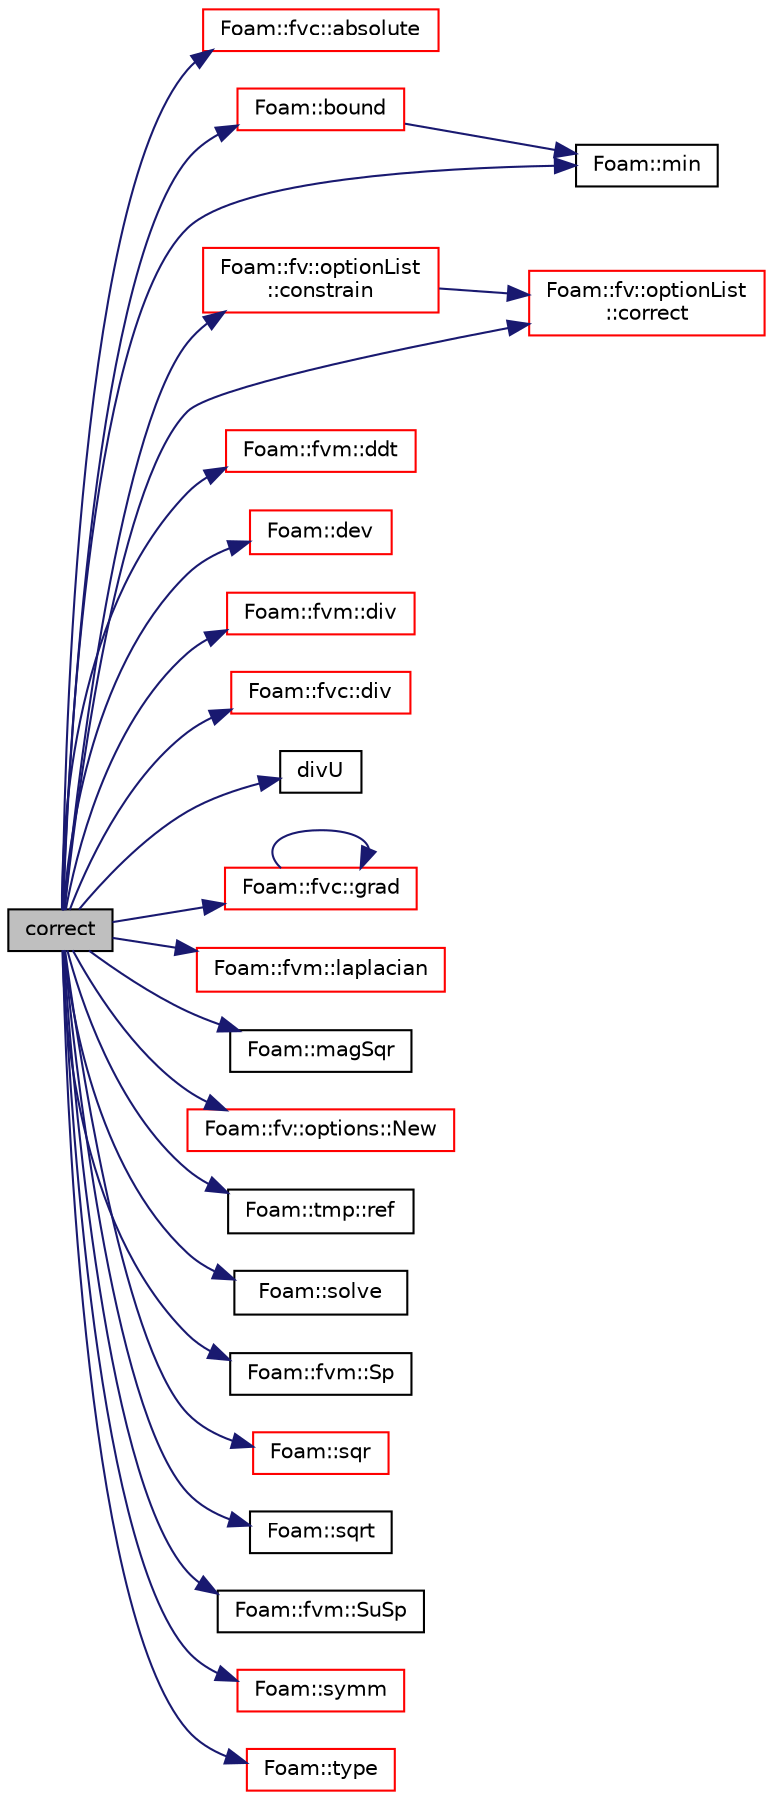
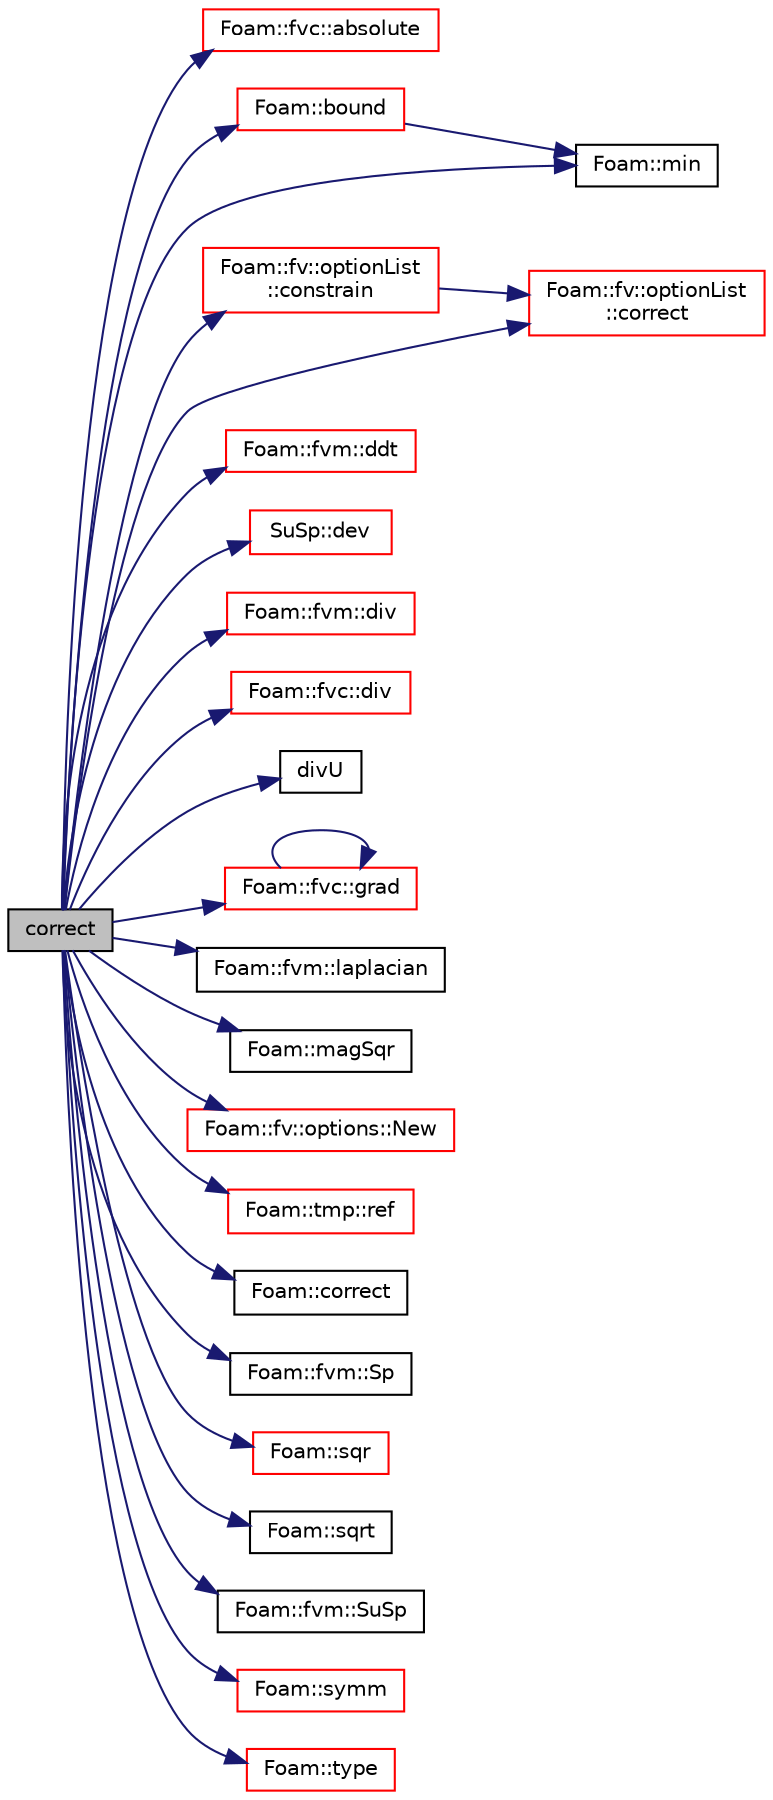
(321, 532) -> (321, 532)
(321, 970) -> (321, 970)
(321, 1211) -> (321, 1211)
(321, 1293) -> (321, 1293)
